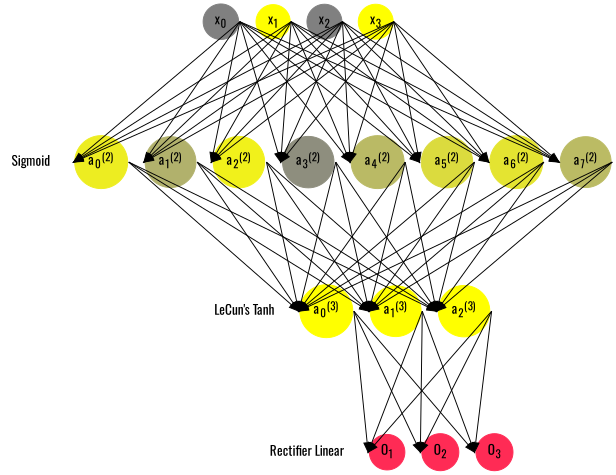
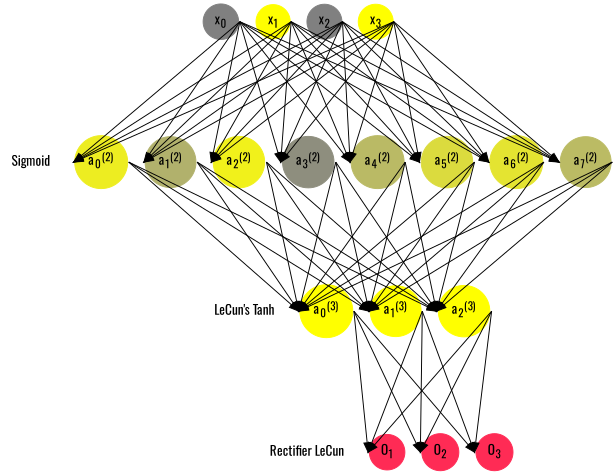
(307, 452) -> (307, 452)
